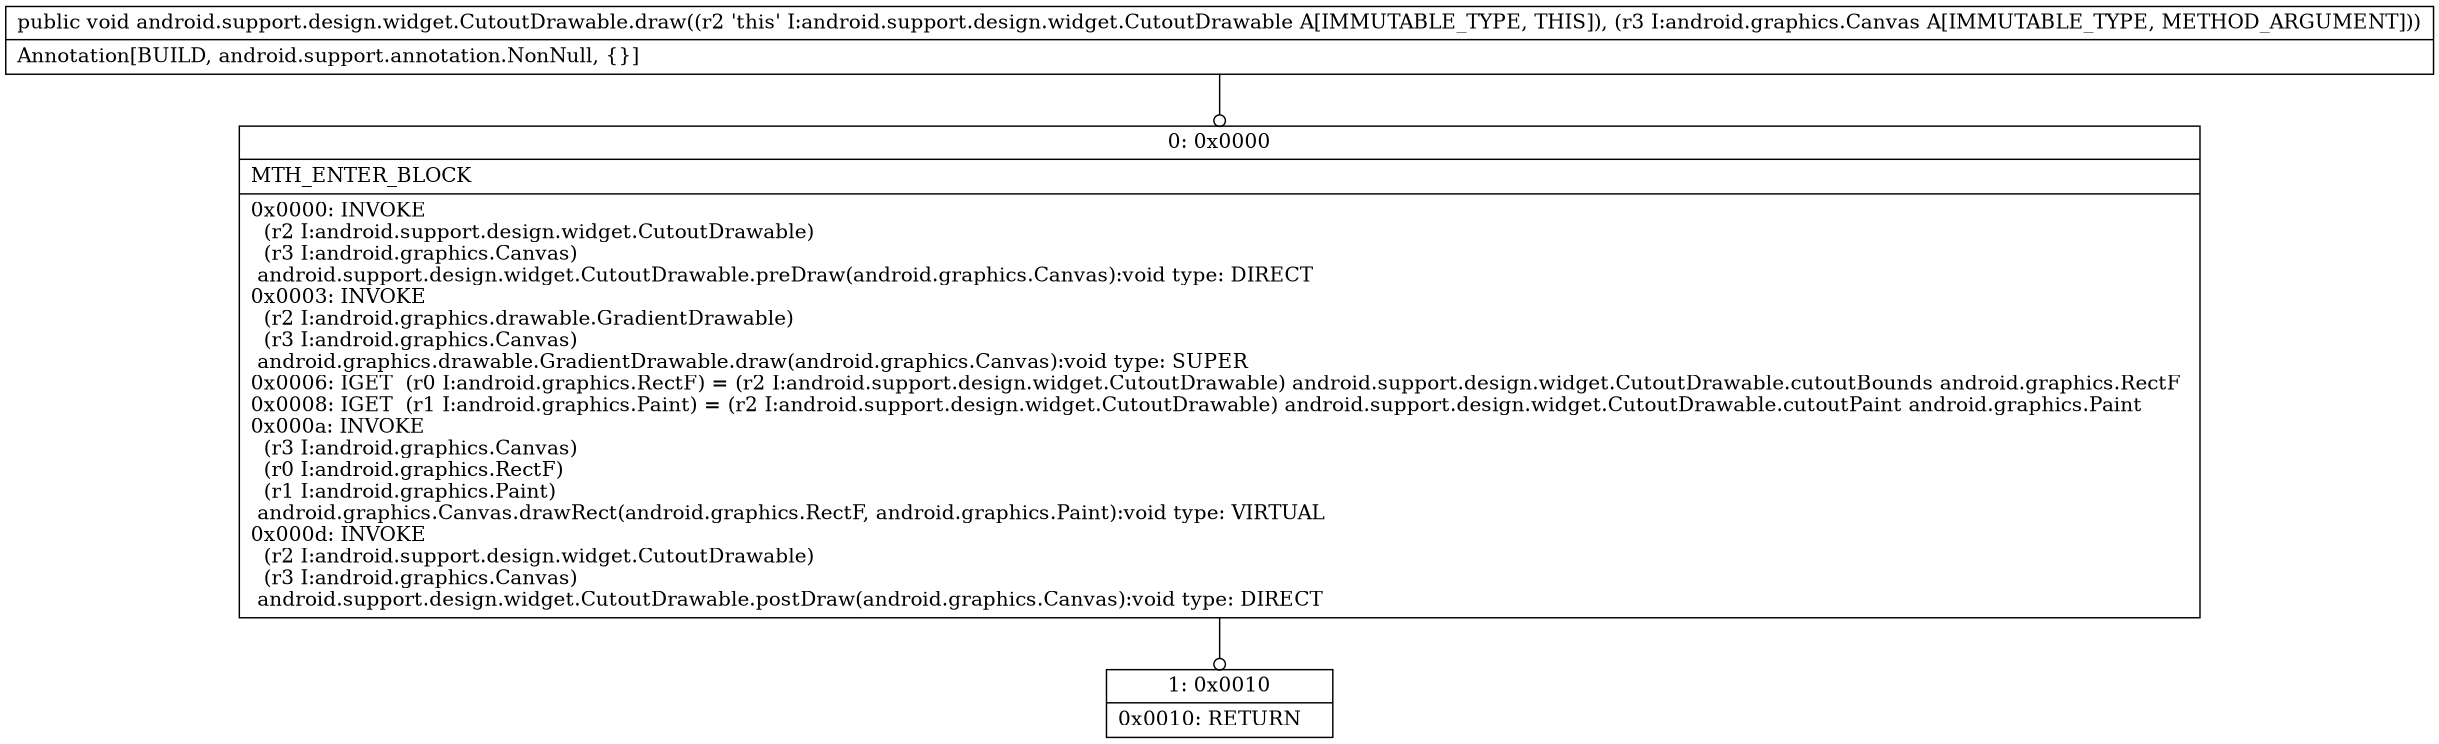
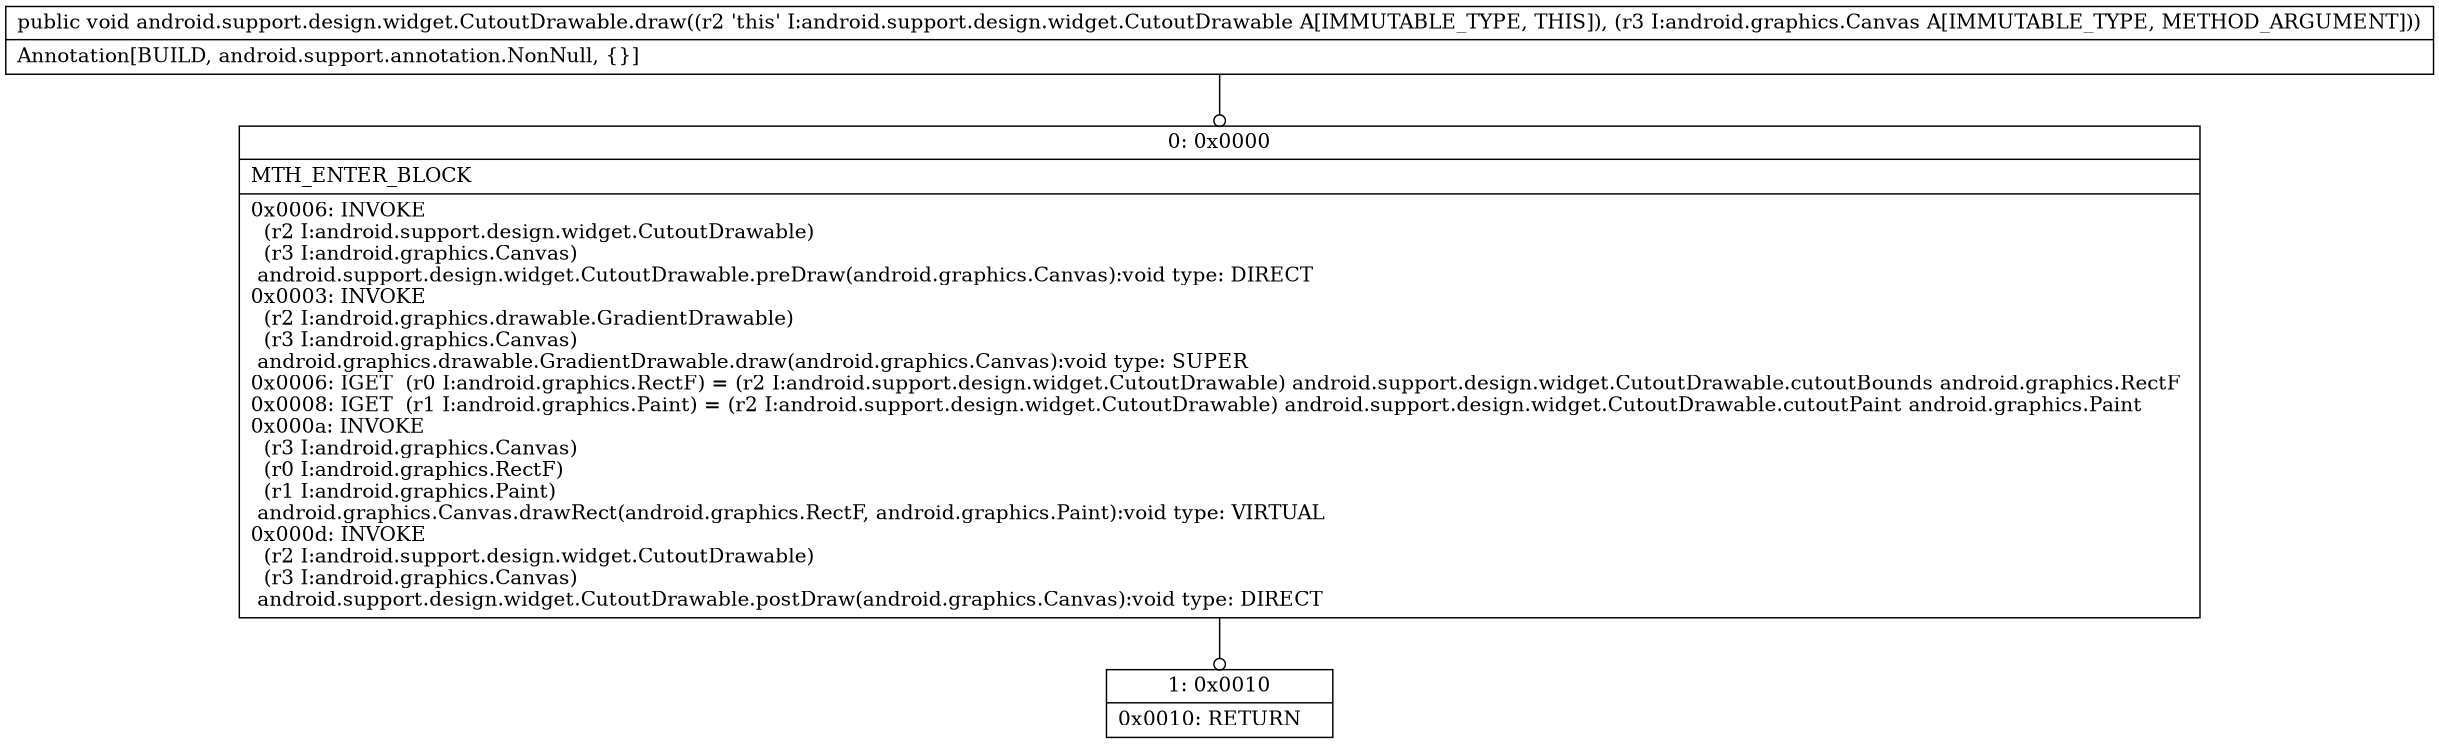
(345, 210) -> (345, 210)
